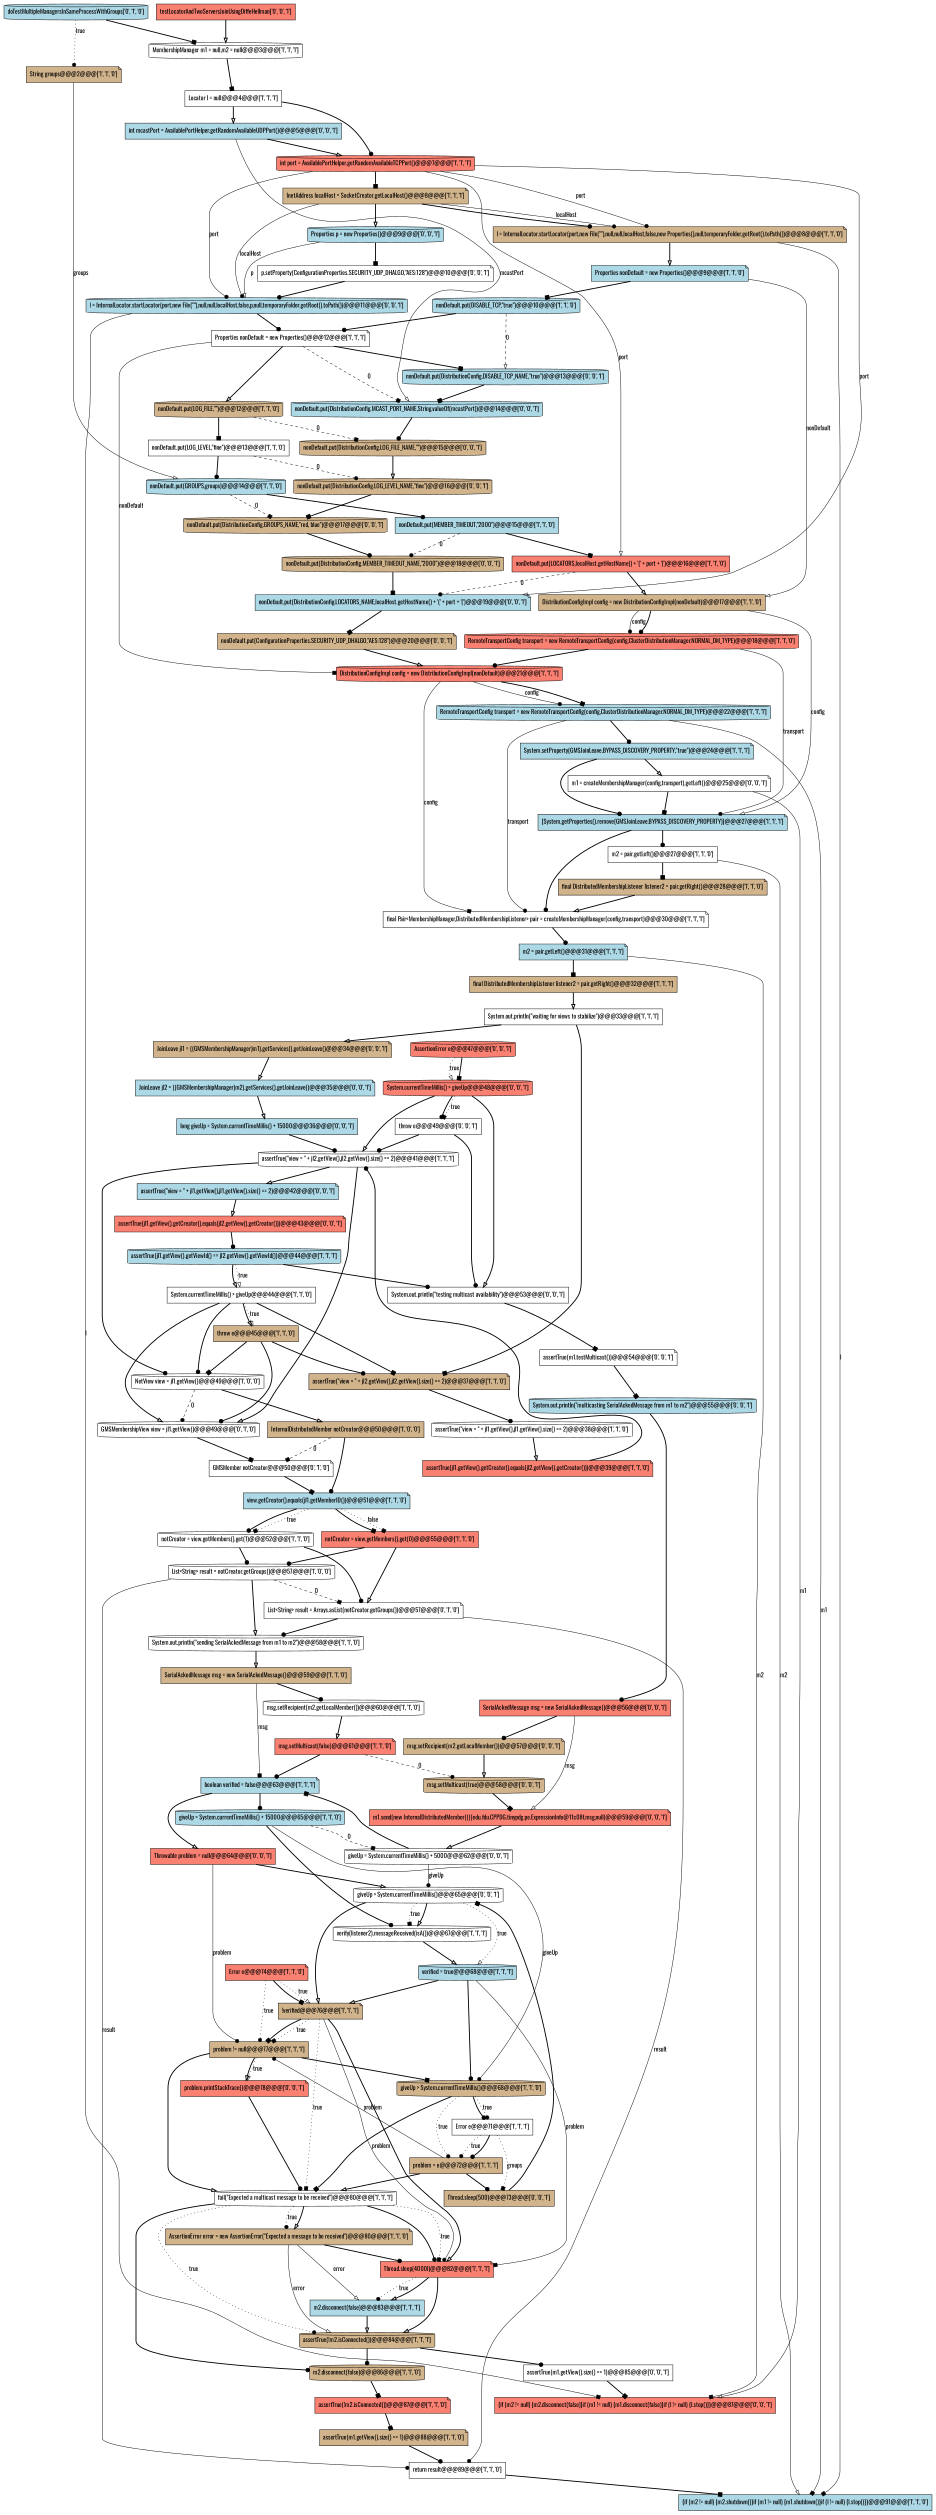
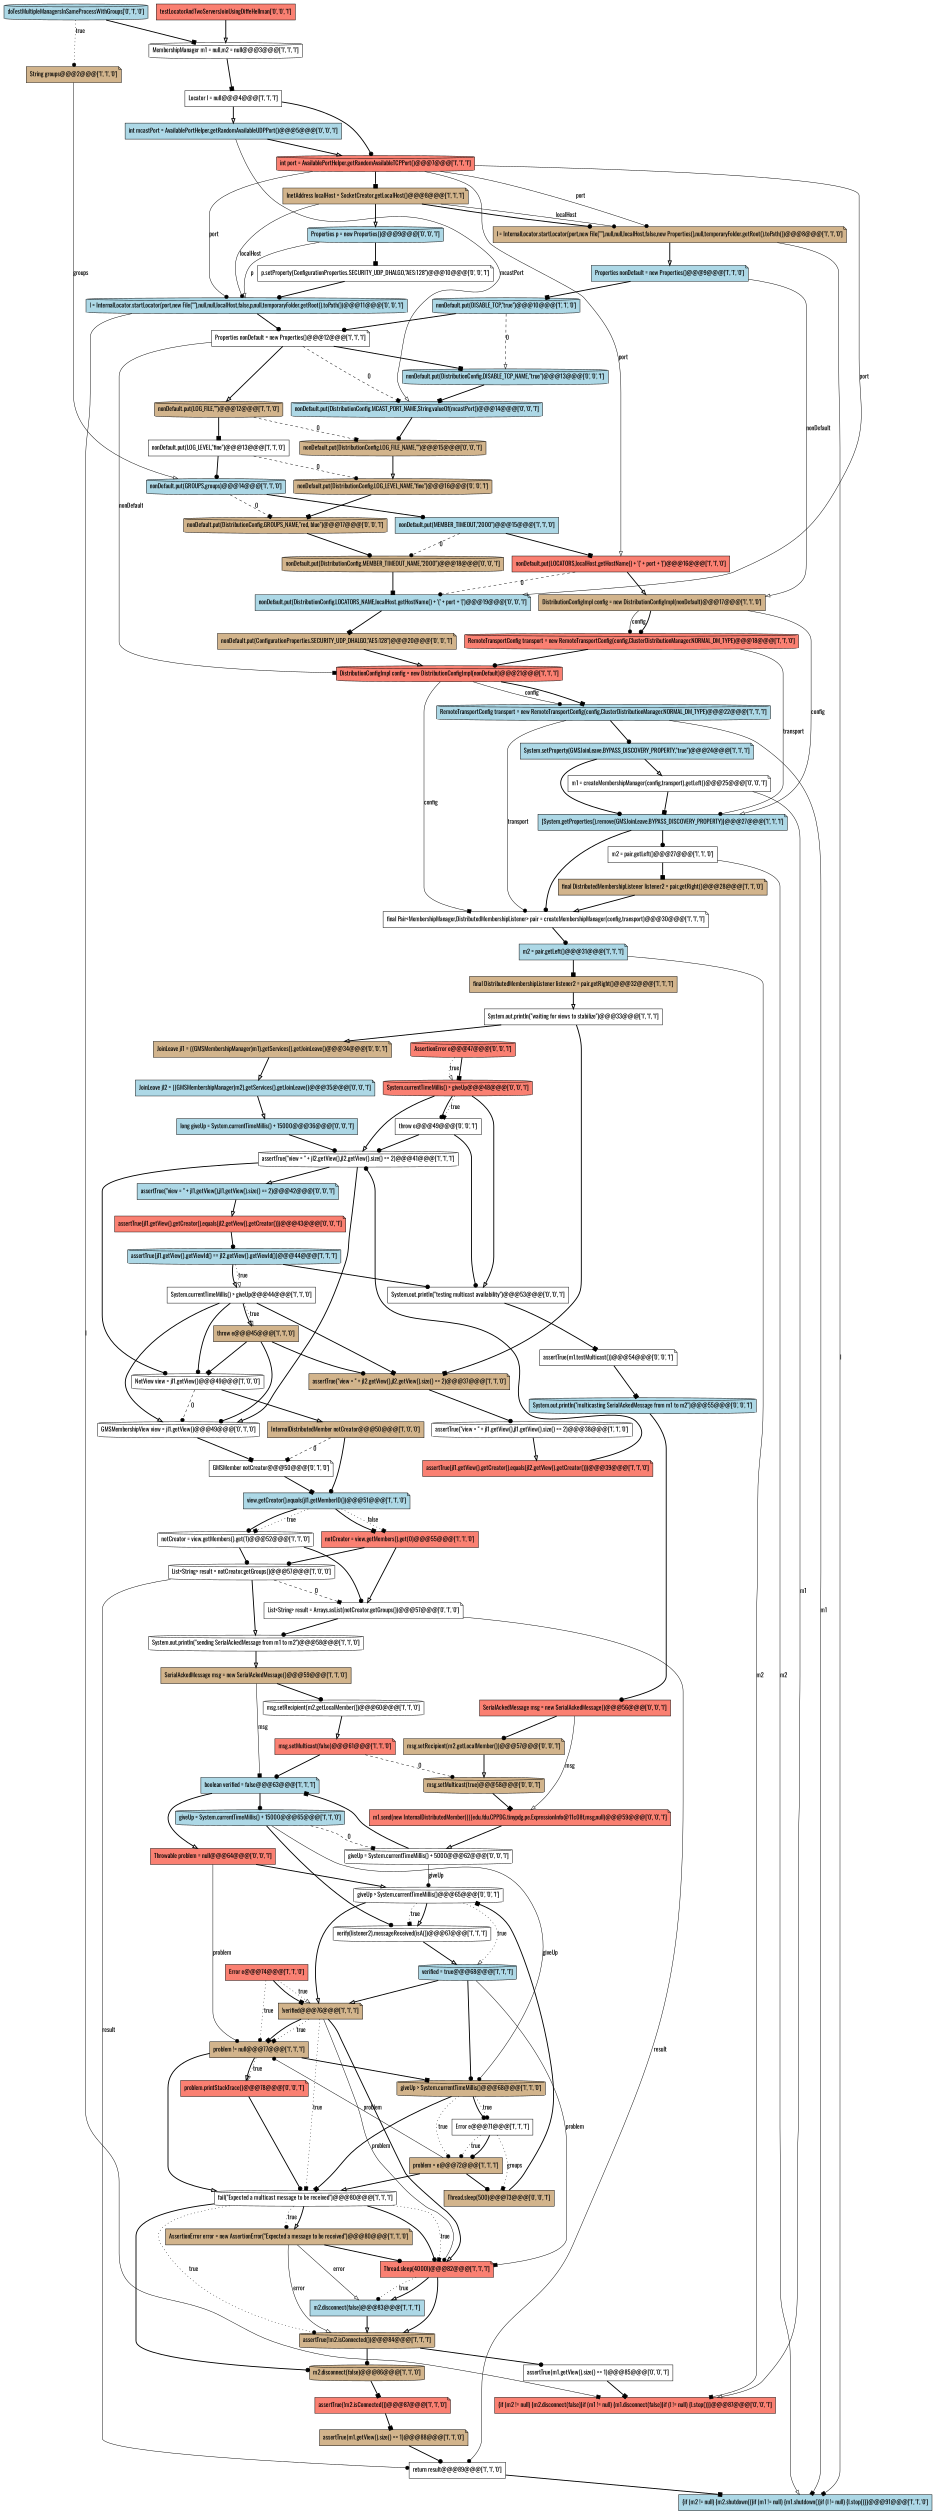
(267, 1972) -> (267, 1972)
